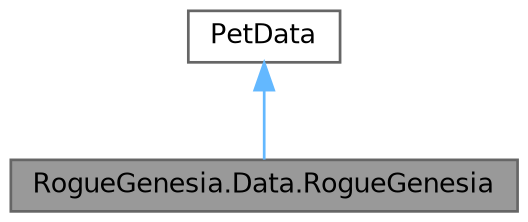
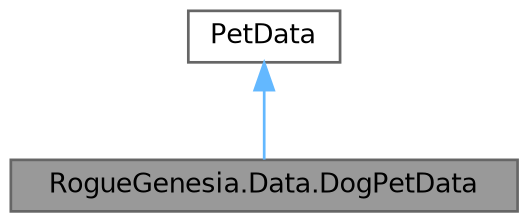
(264, 186) -> (264, 186)
